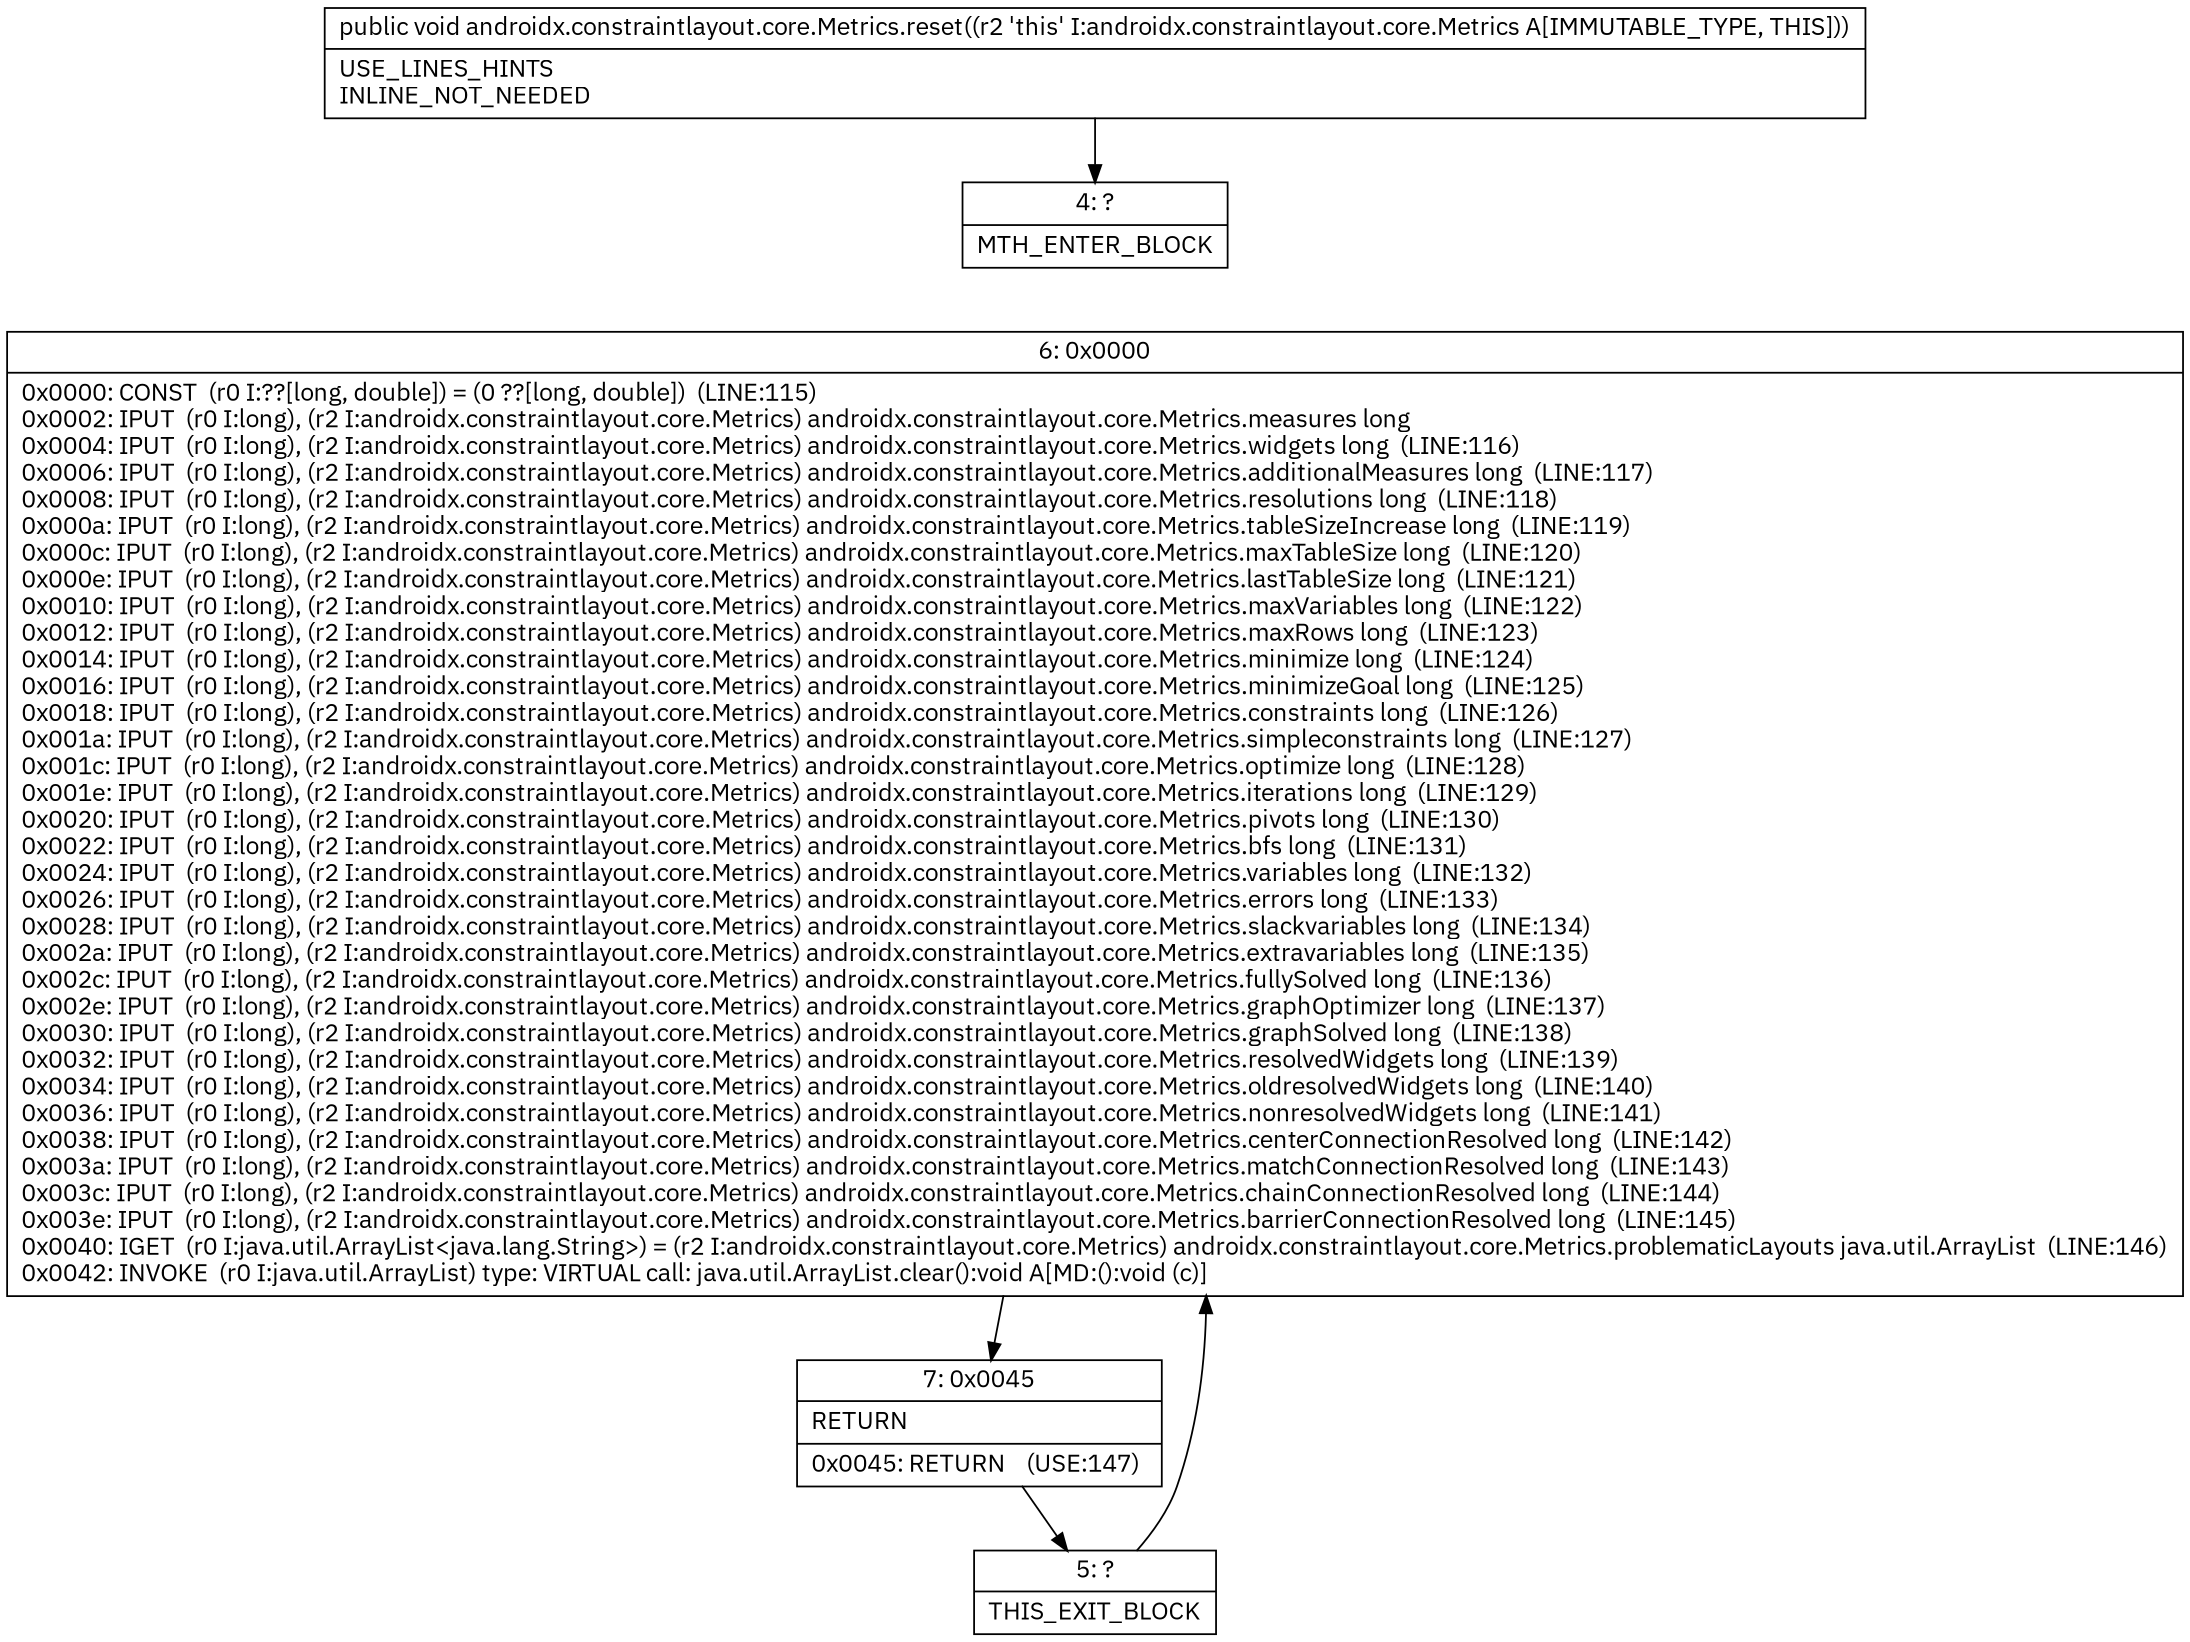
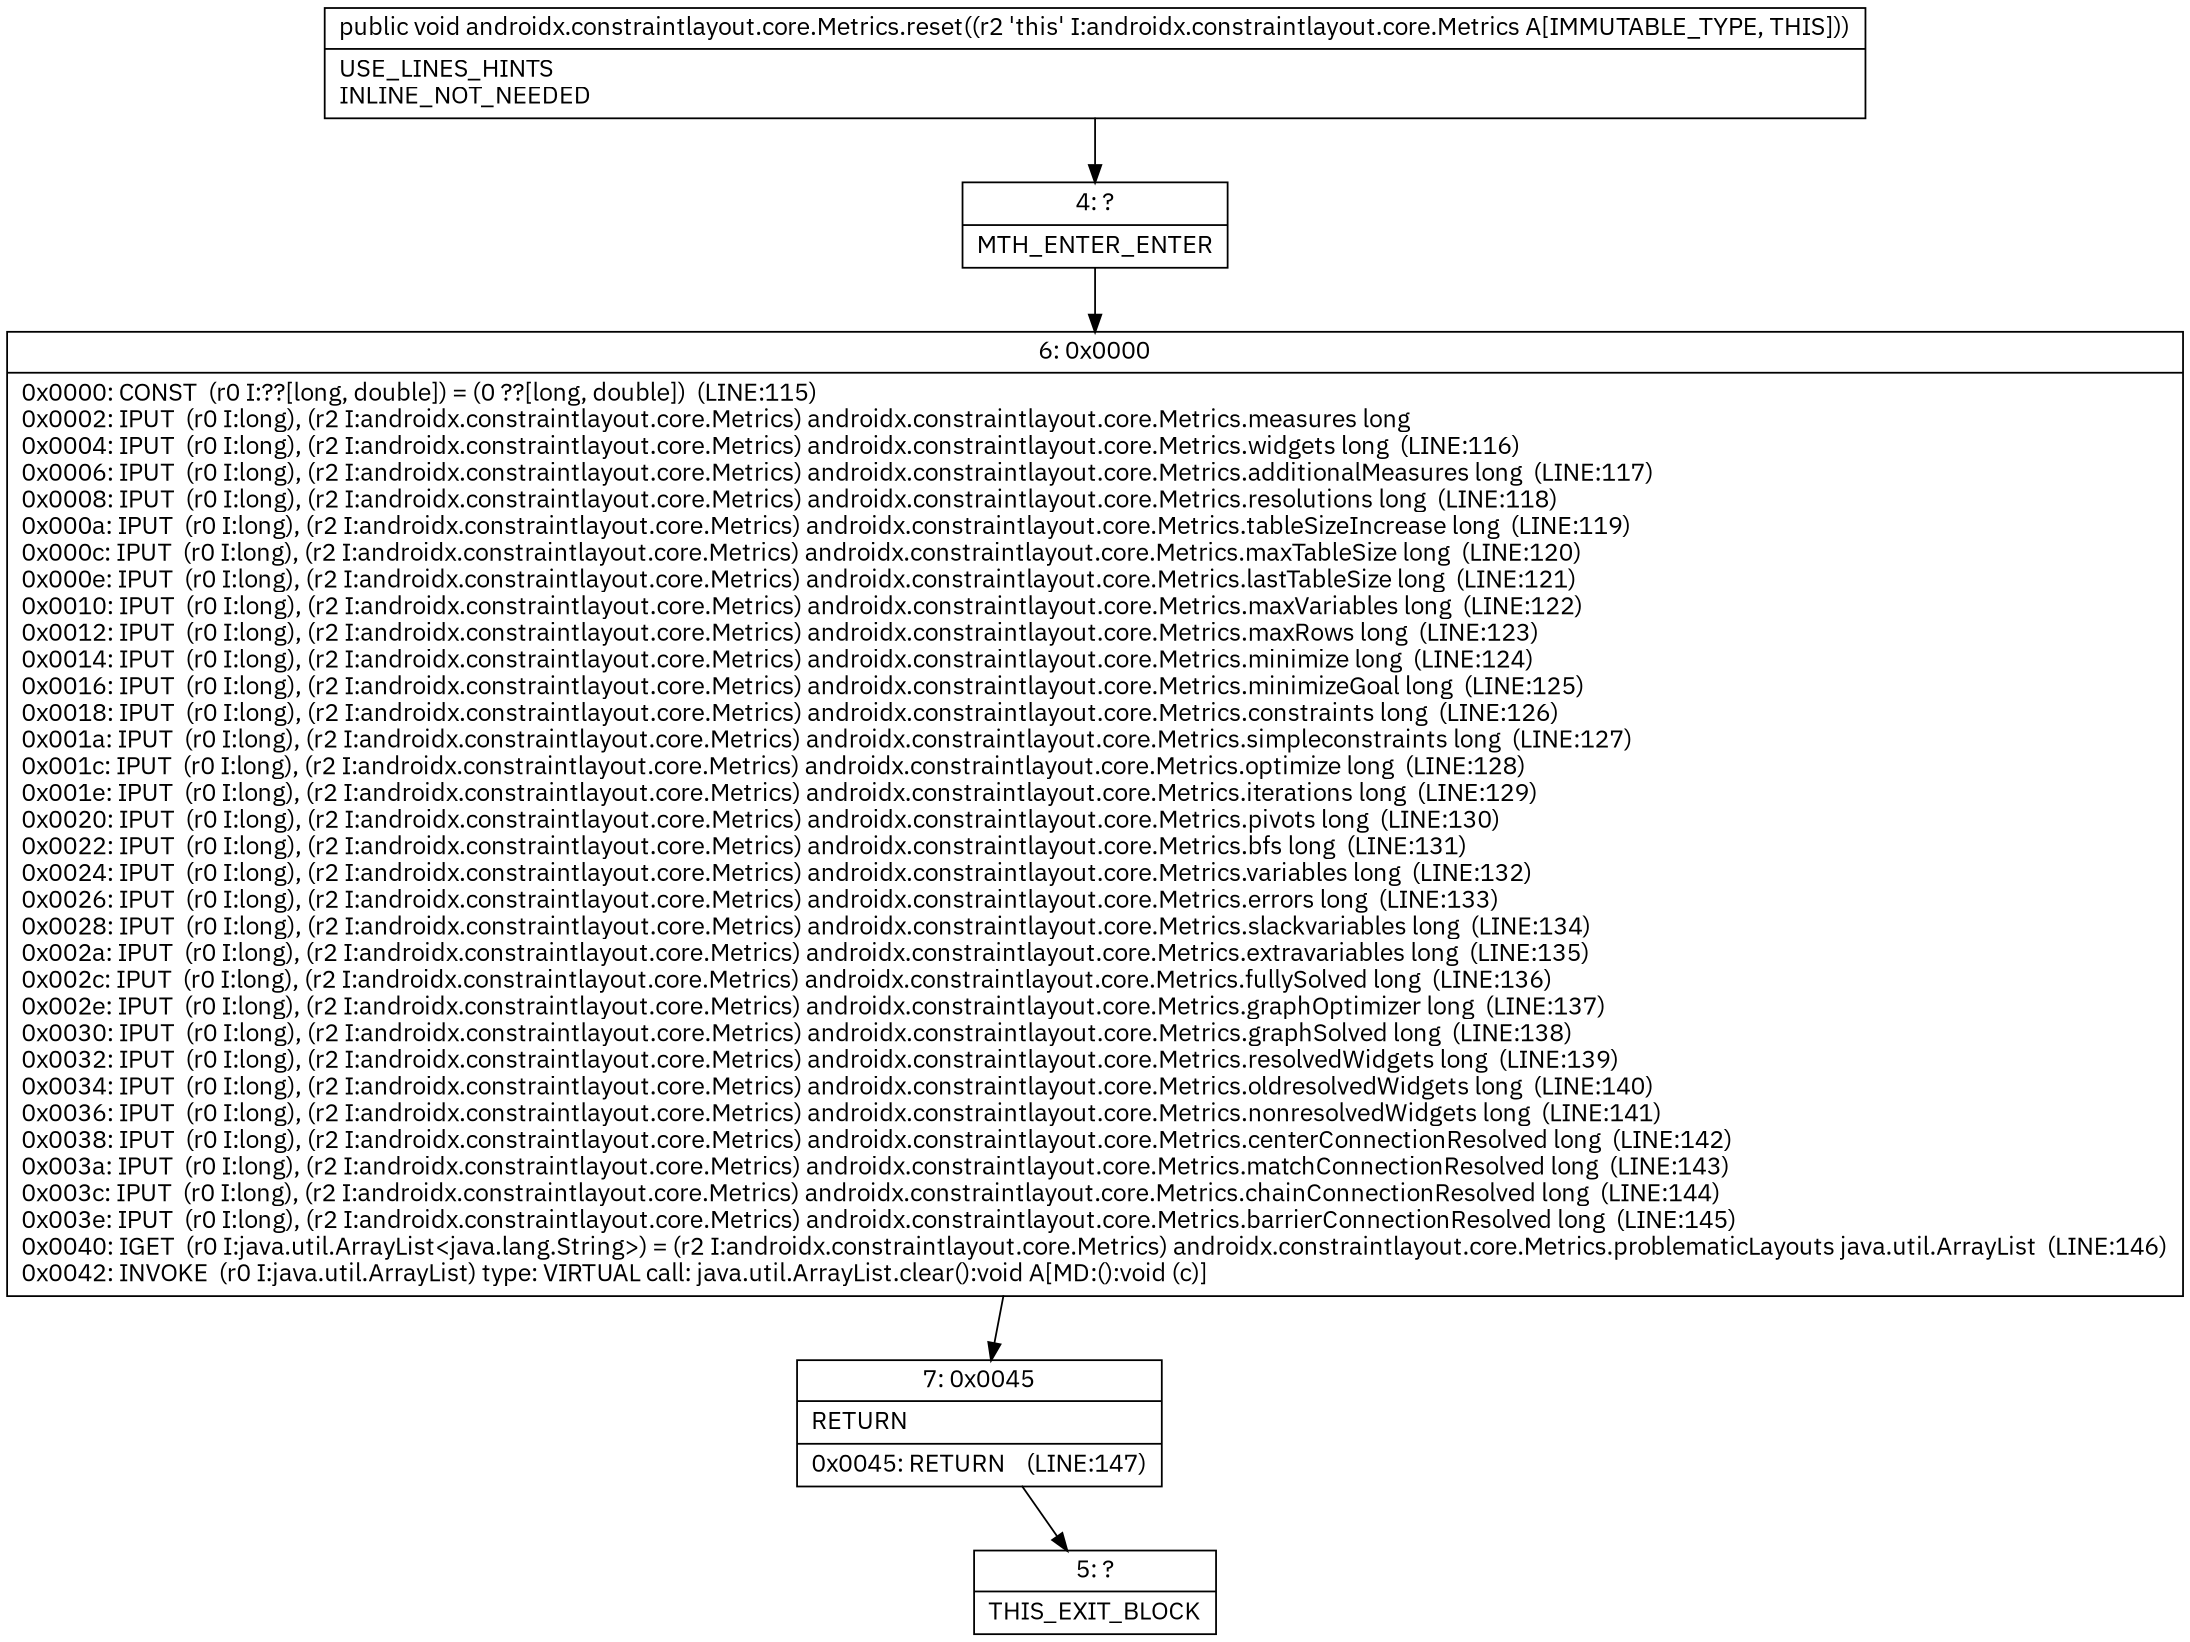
(1095, 246) -> (1095, 246)
(1191, 1439) -> (1095, 291)
(976, 1464) -> (979, 1464)
